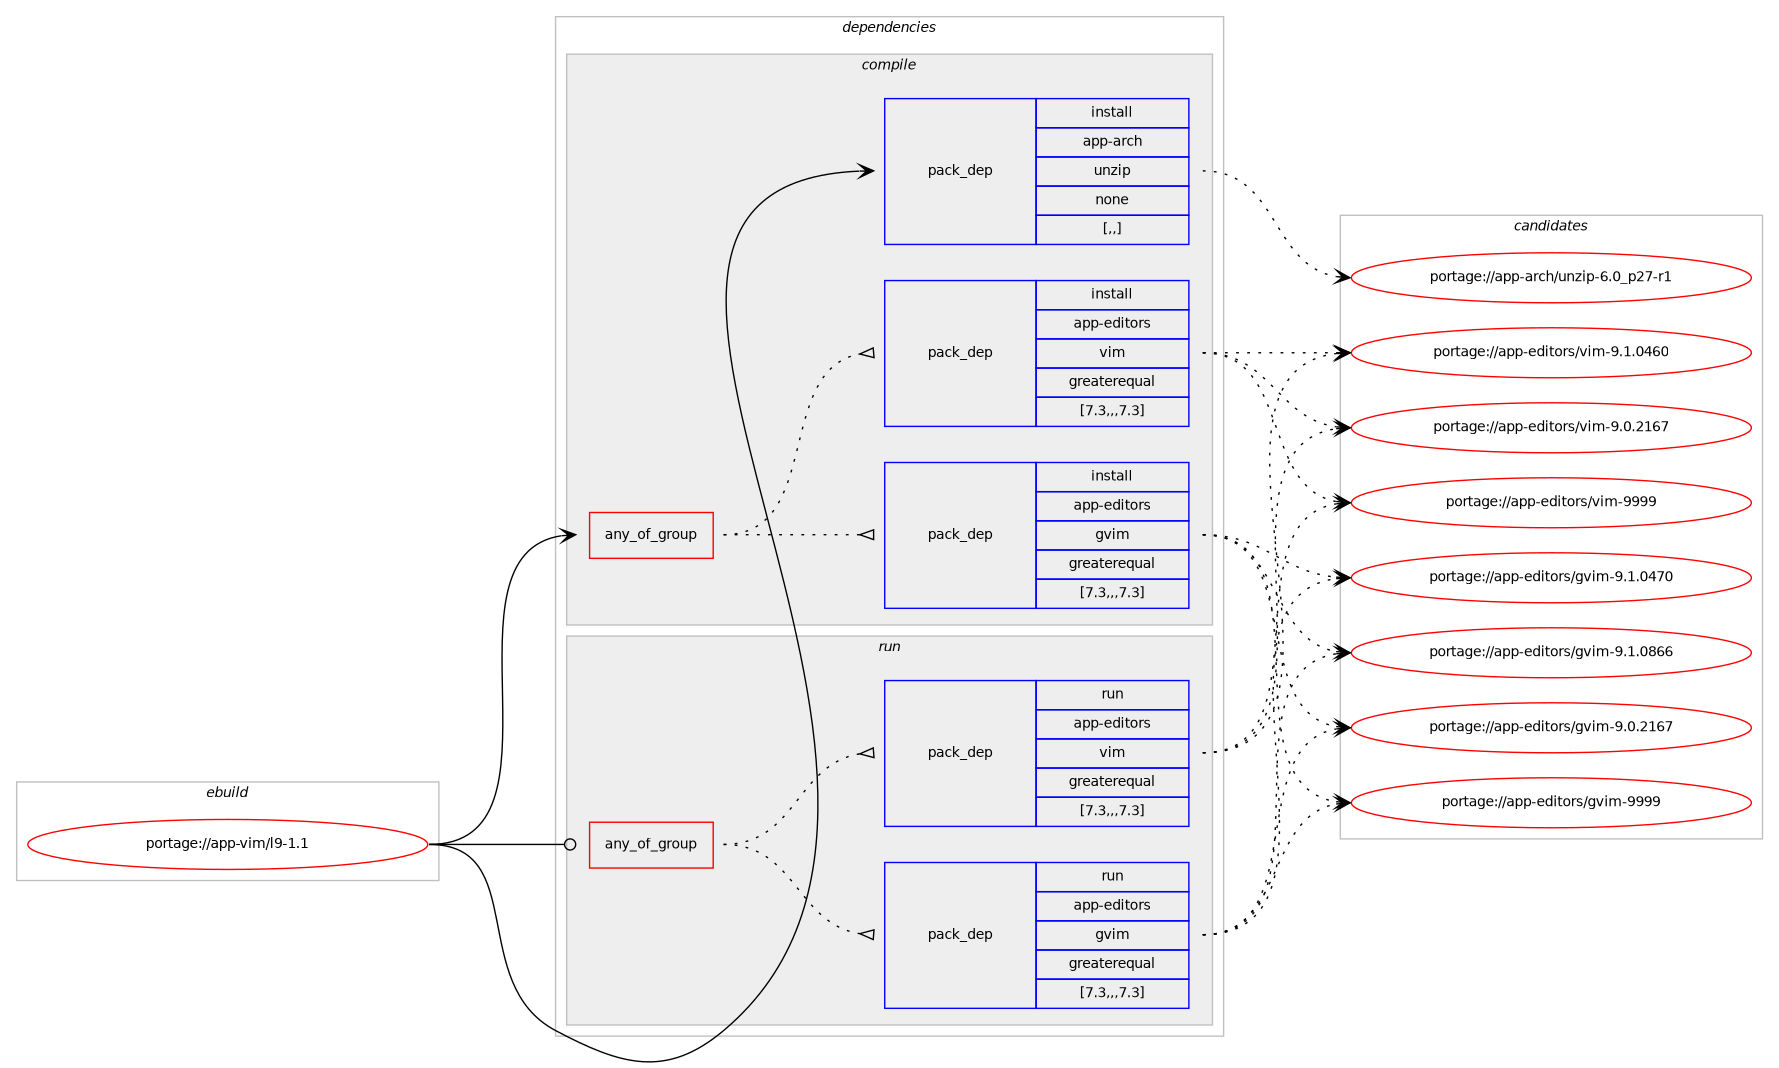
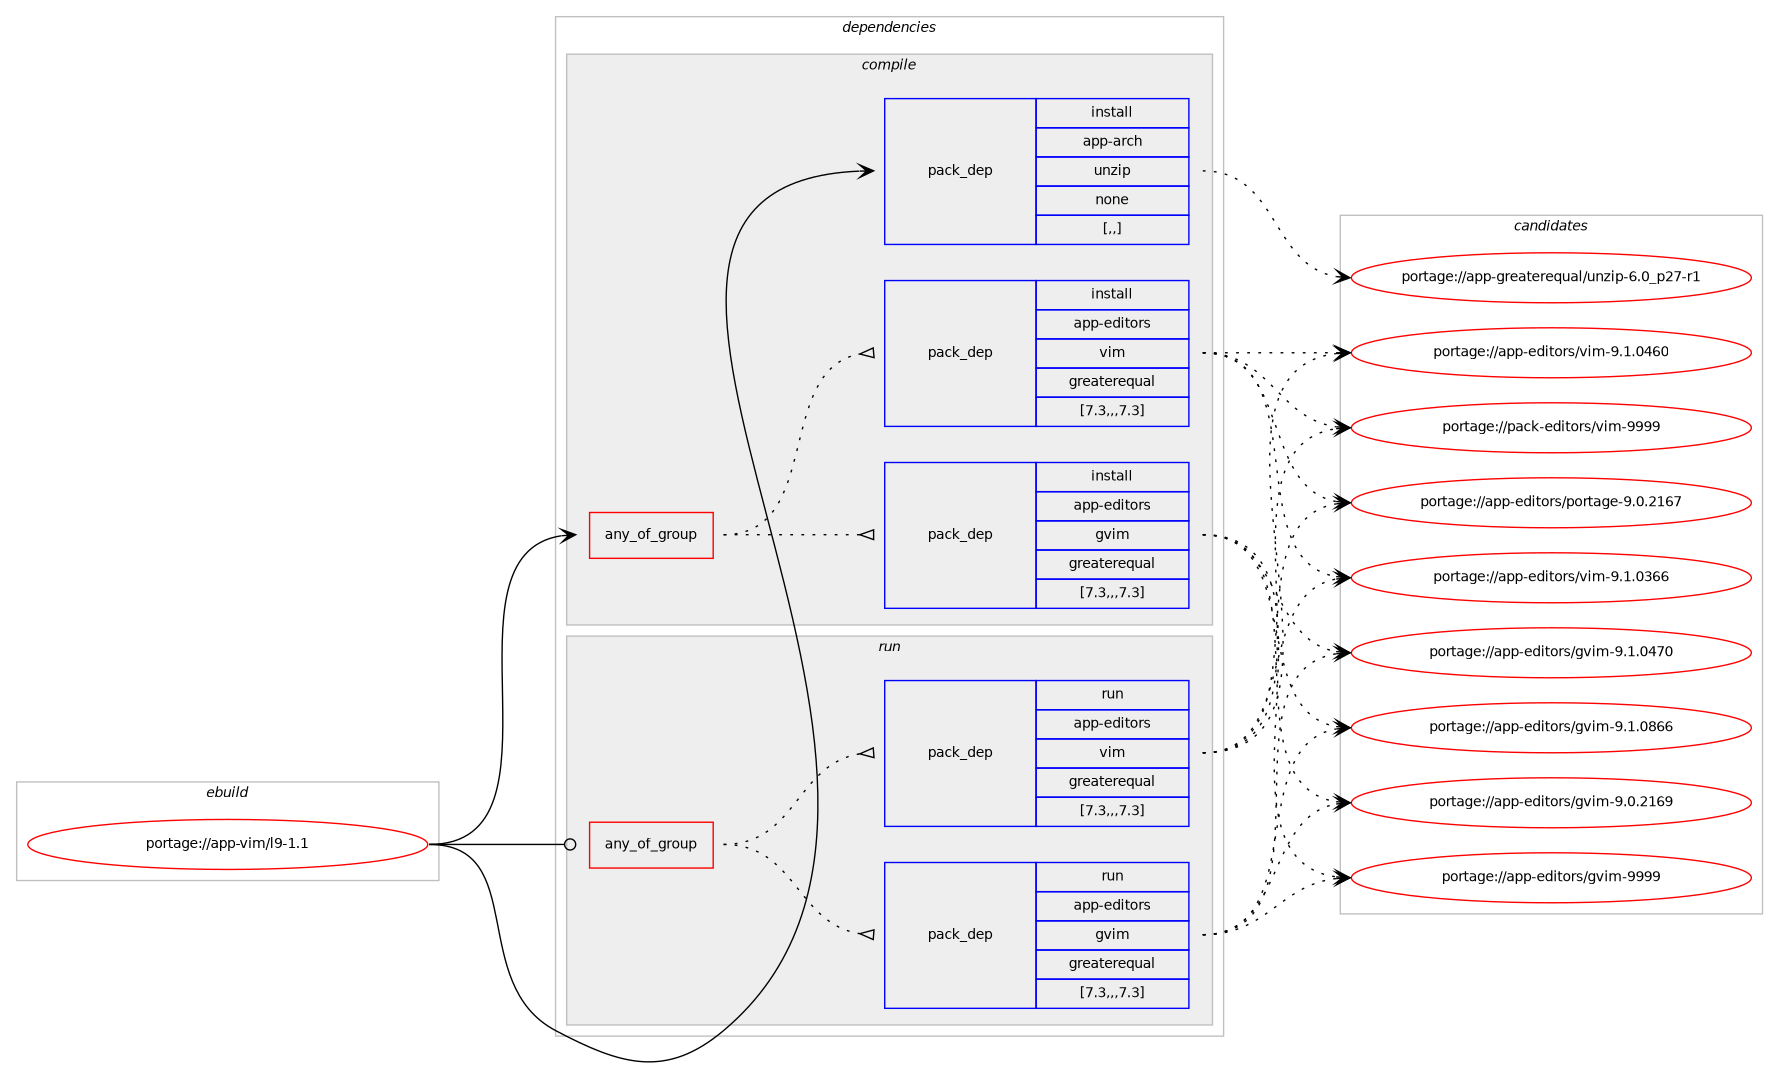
(1551, 278) -> (1551, 278)
(1551, 428) -> (1551, 503)
(1551, 503) -> (1551, 428)
none -> (1551, 578)
(1551, 728) -> (1551, 803)
